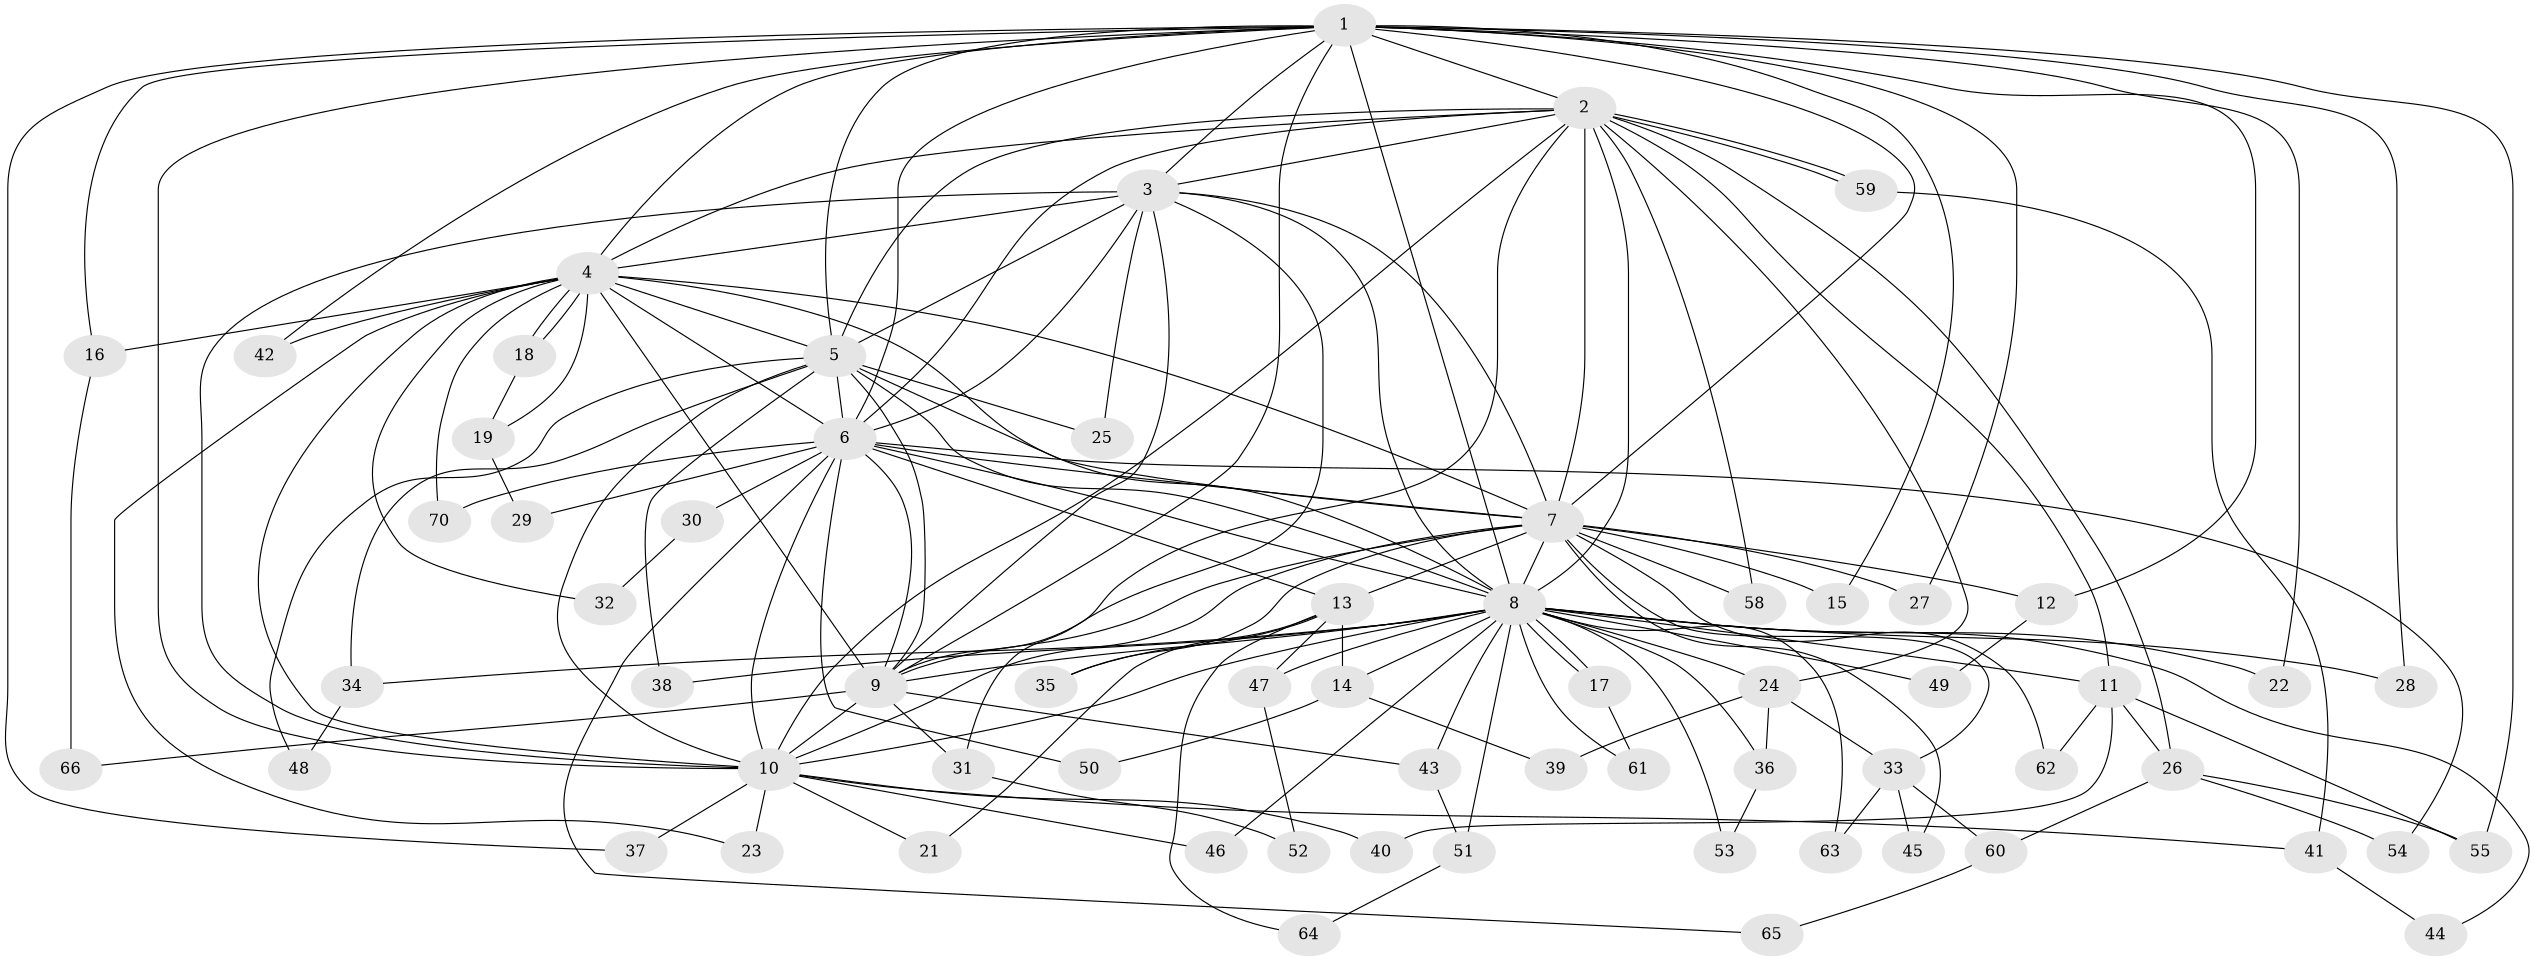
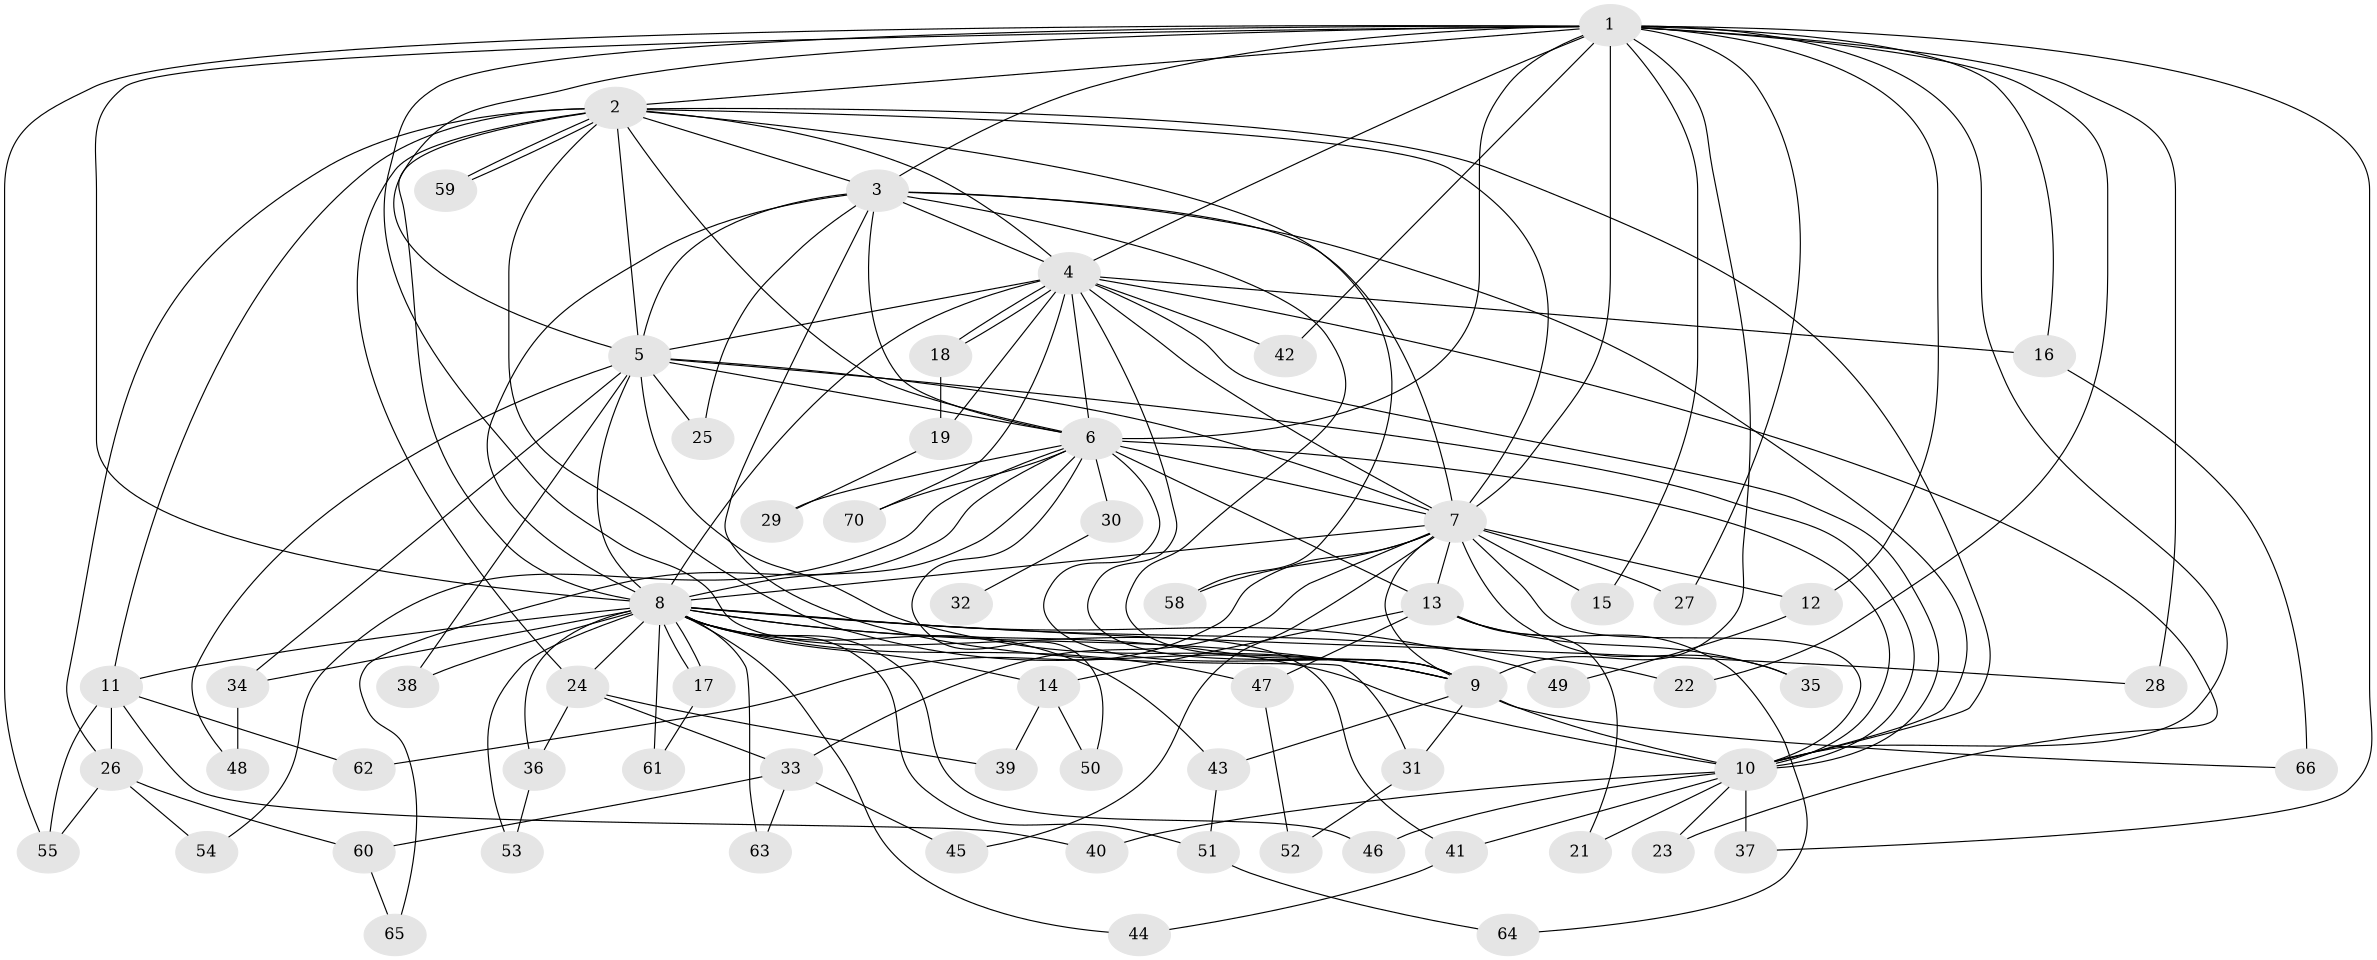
(2212, 415) -> (389, 248)
(373, 462) -> none
